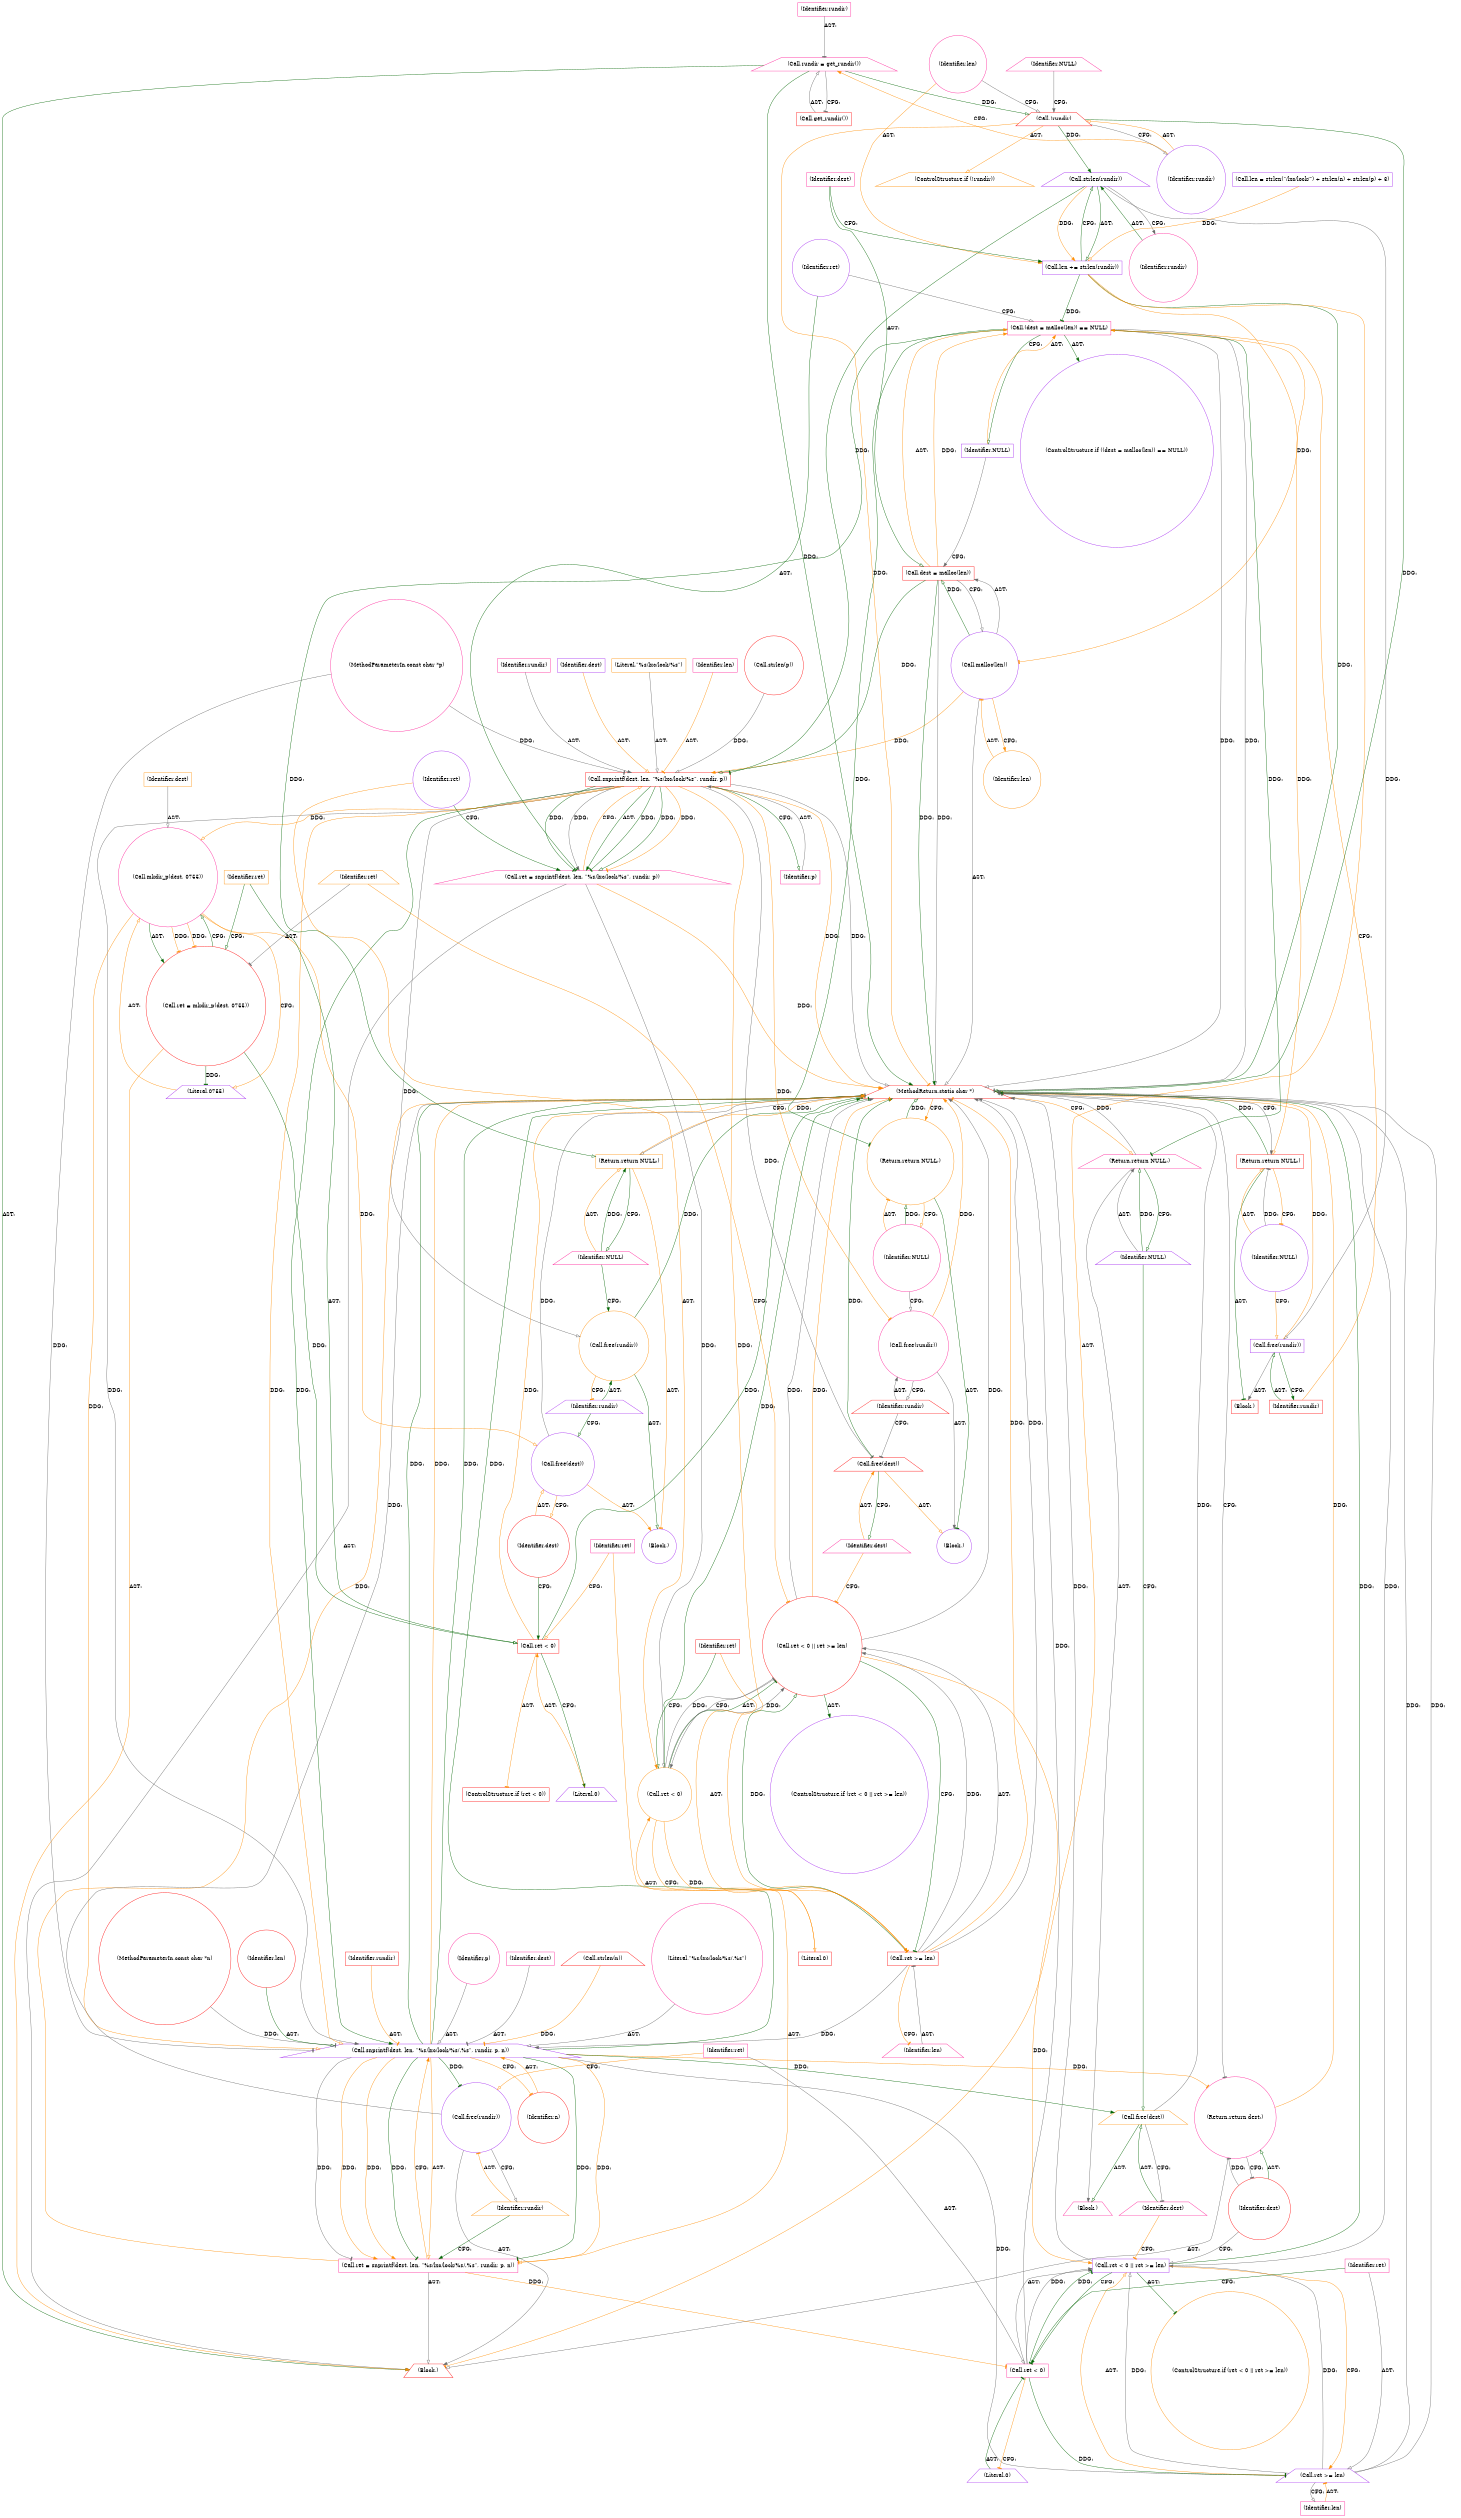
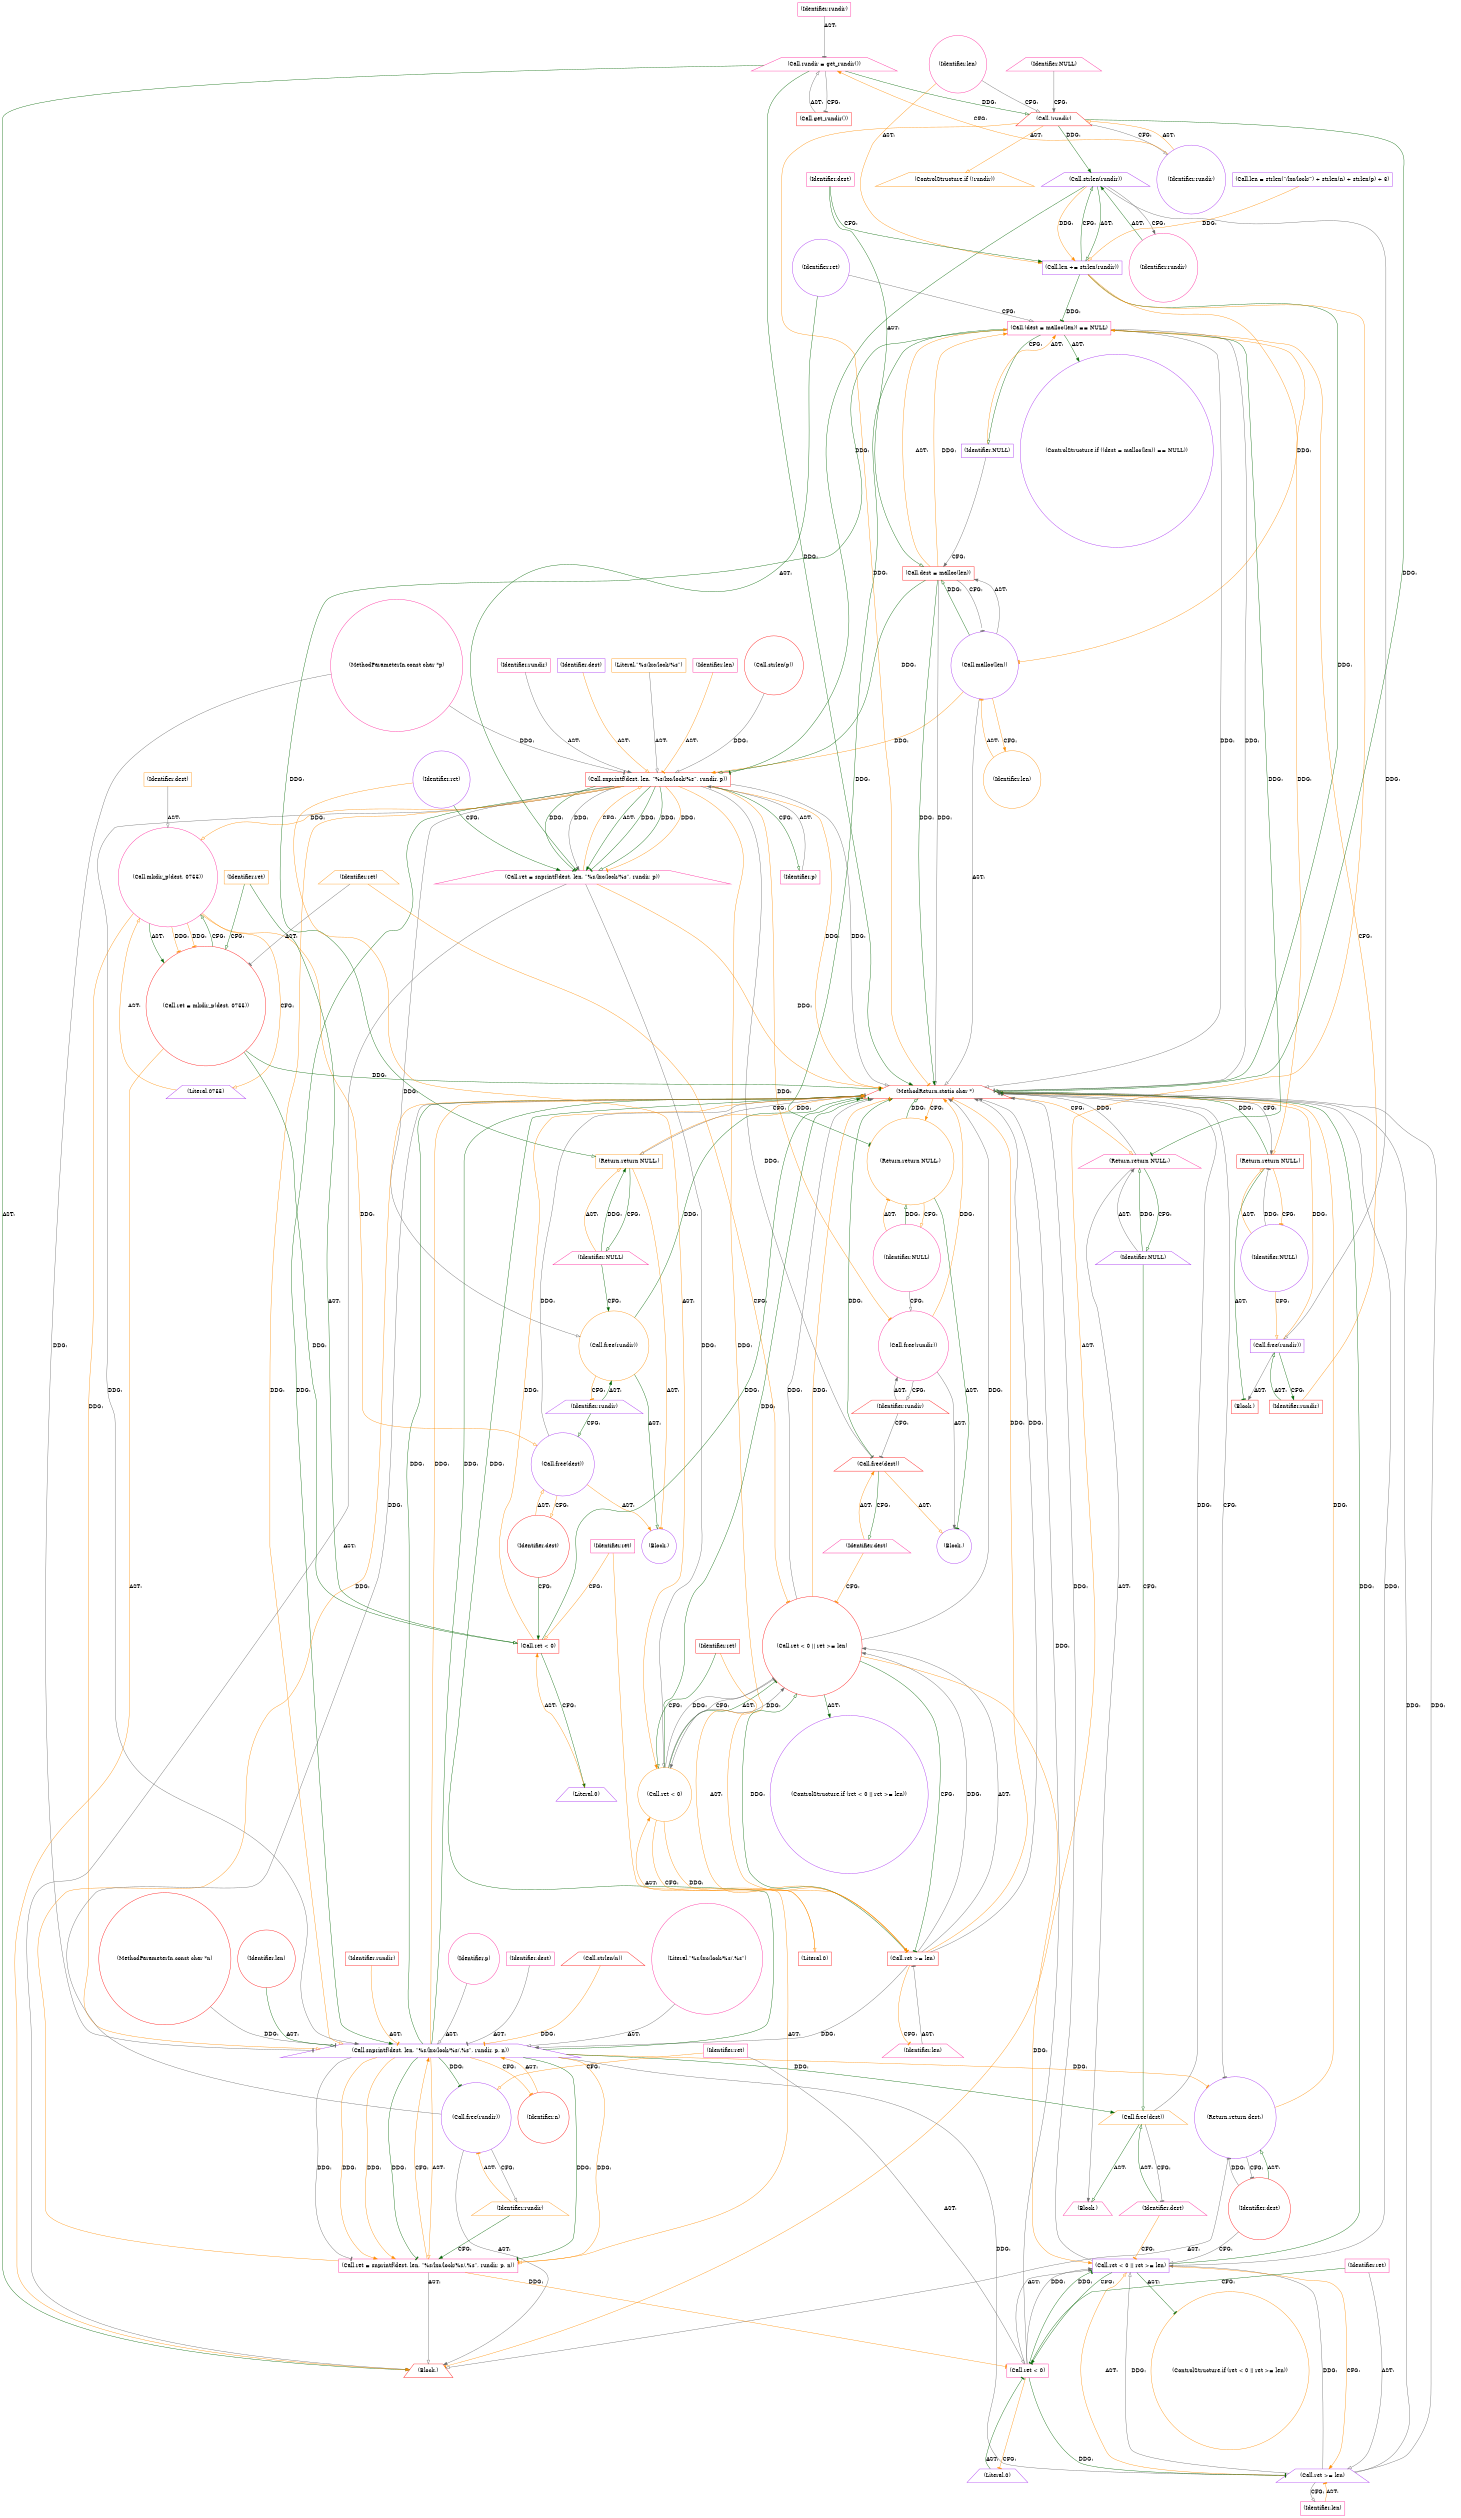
(974, 601) -> (974, 601)
(206, 1075) -> (560, 1083)
(506, 1795) -> none
(1235, 2118) -> (1235, 2118)
